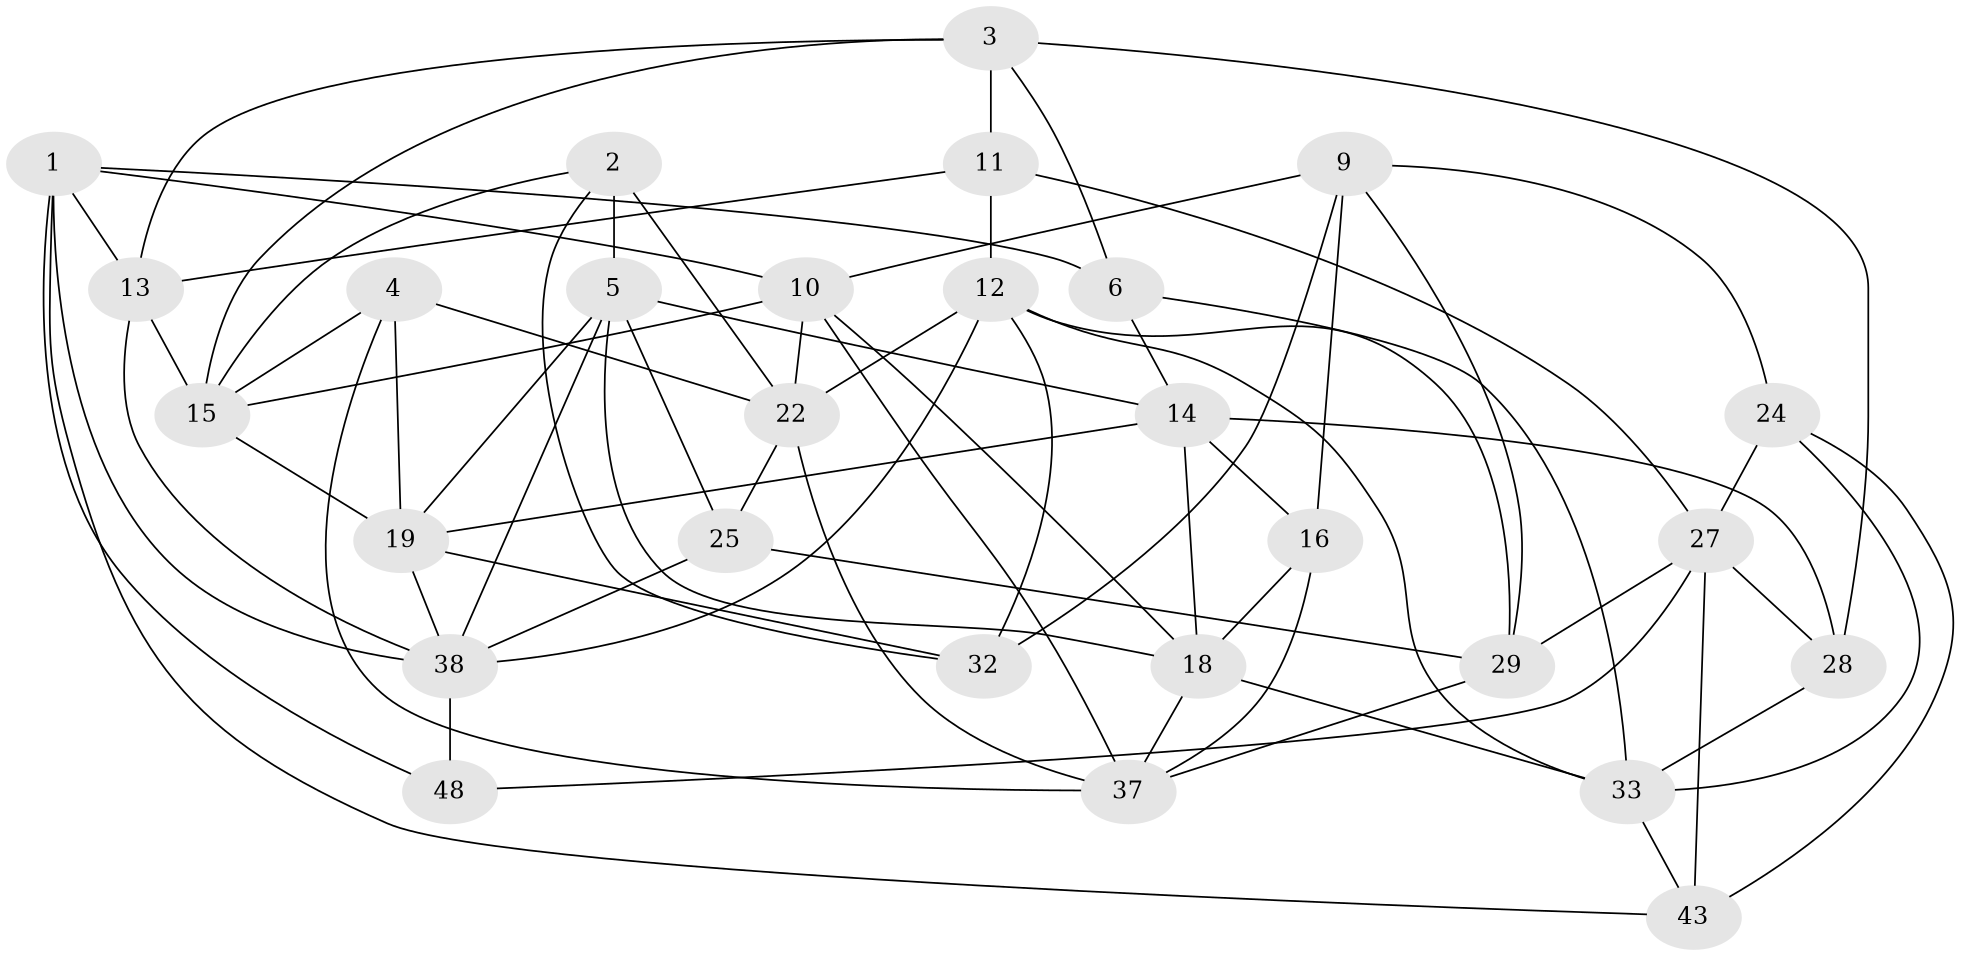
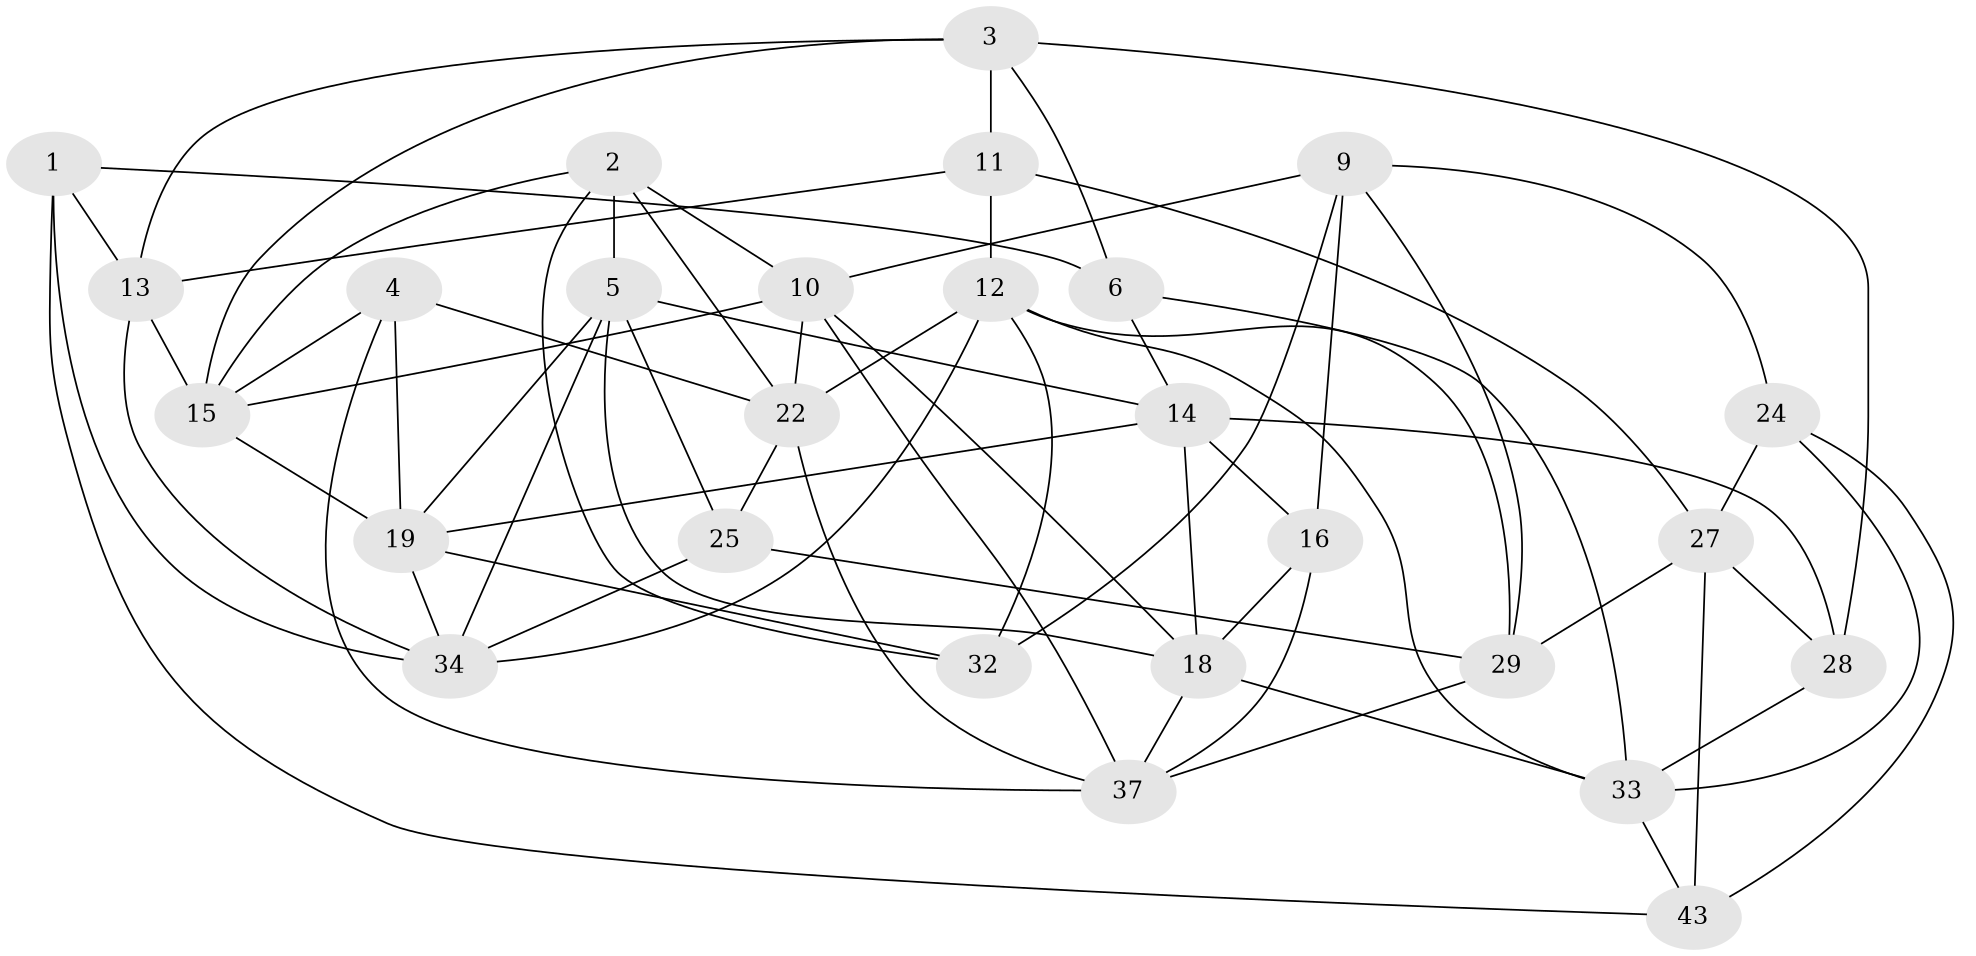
(449, 220) -> (710, 227)
(450, 666) -> (450, 666)
(450, 792) -> none
